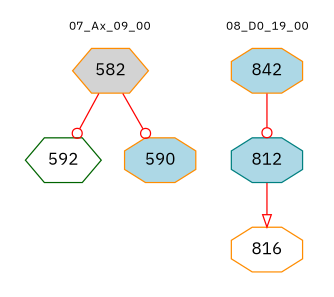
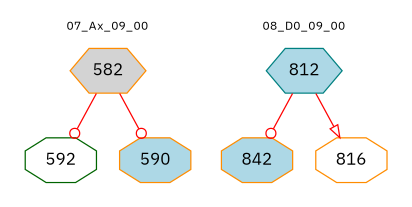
(268, 27) -> (304, 27)
(267, 111) -> (283, 111)
(63, 160) -> (61, 160)
(267, 160) -> (304, 71)
